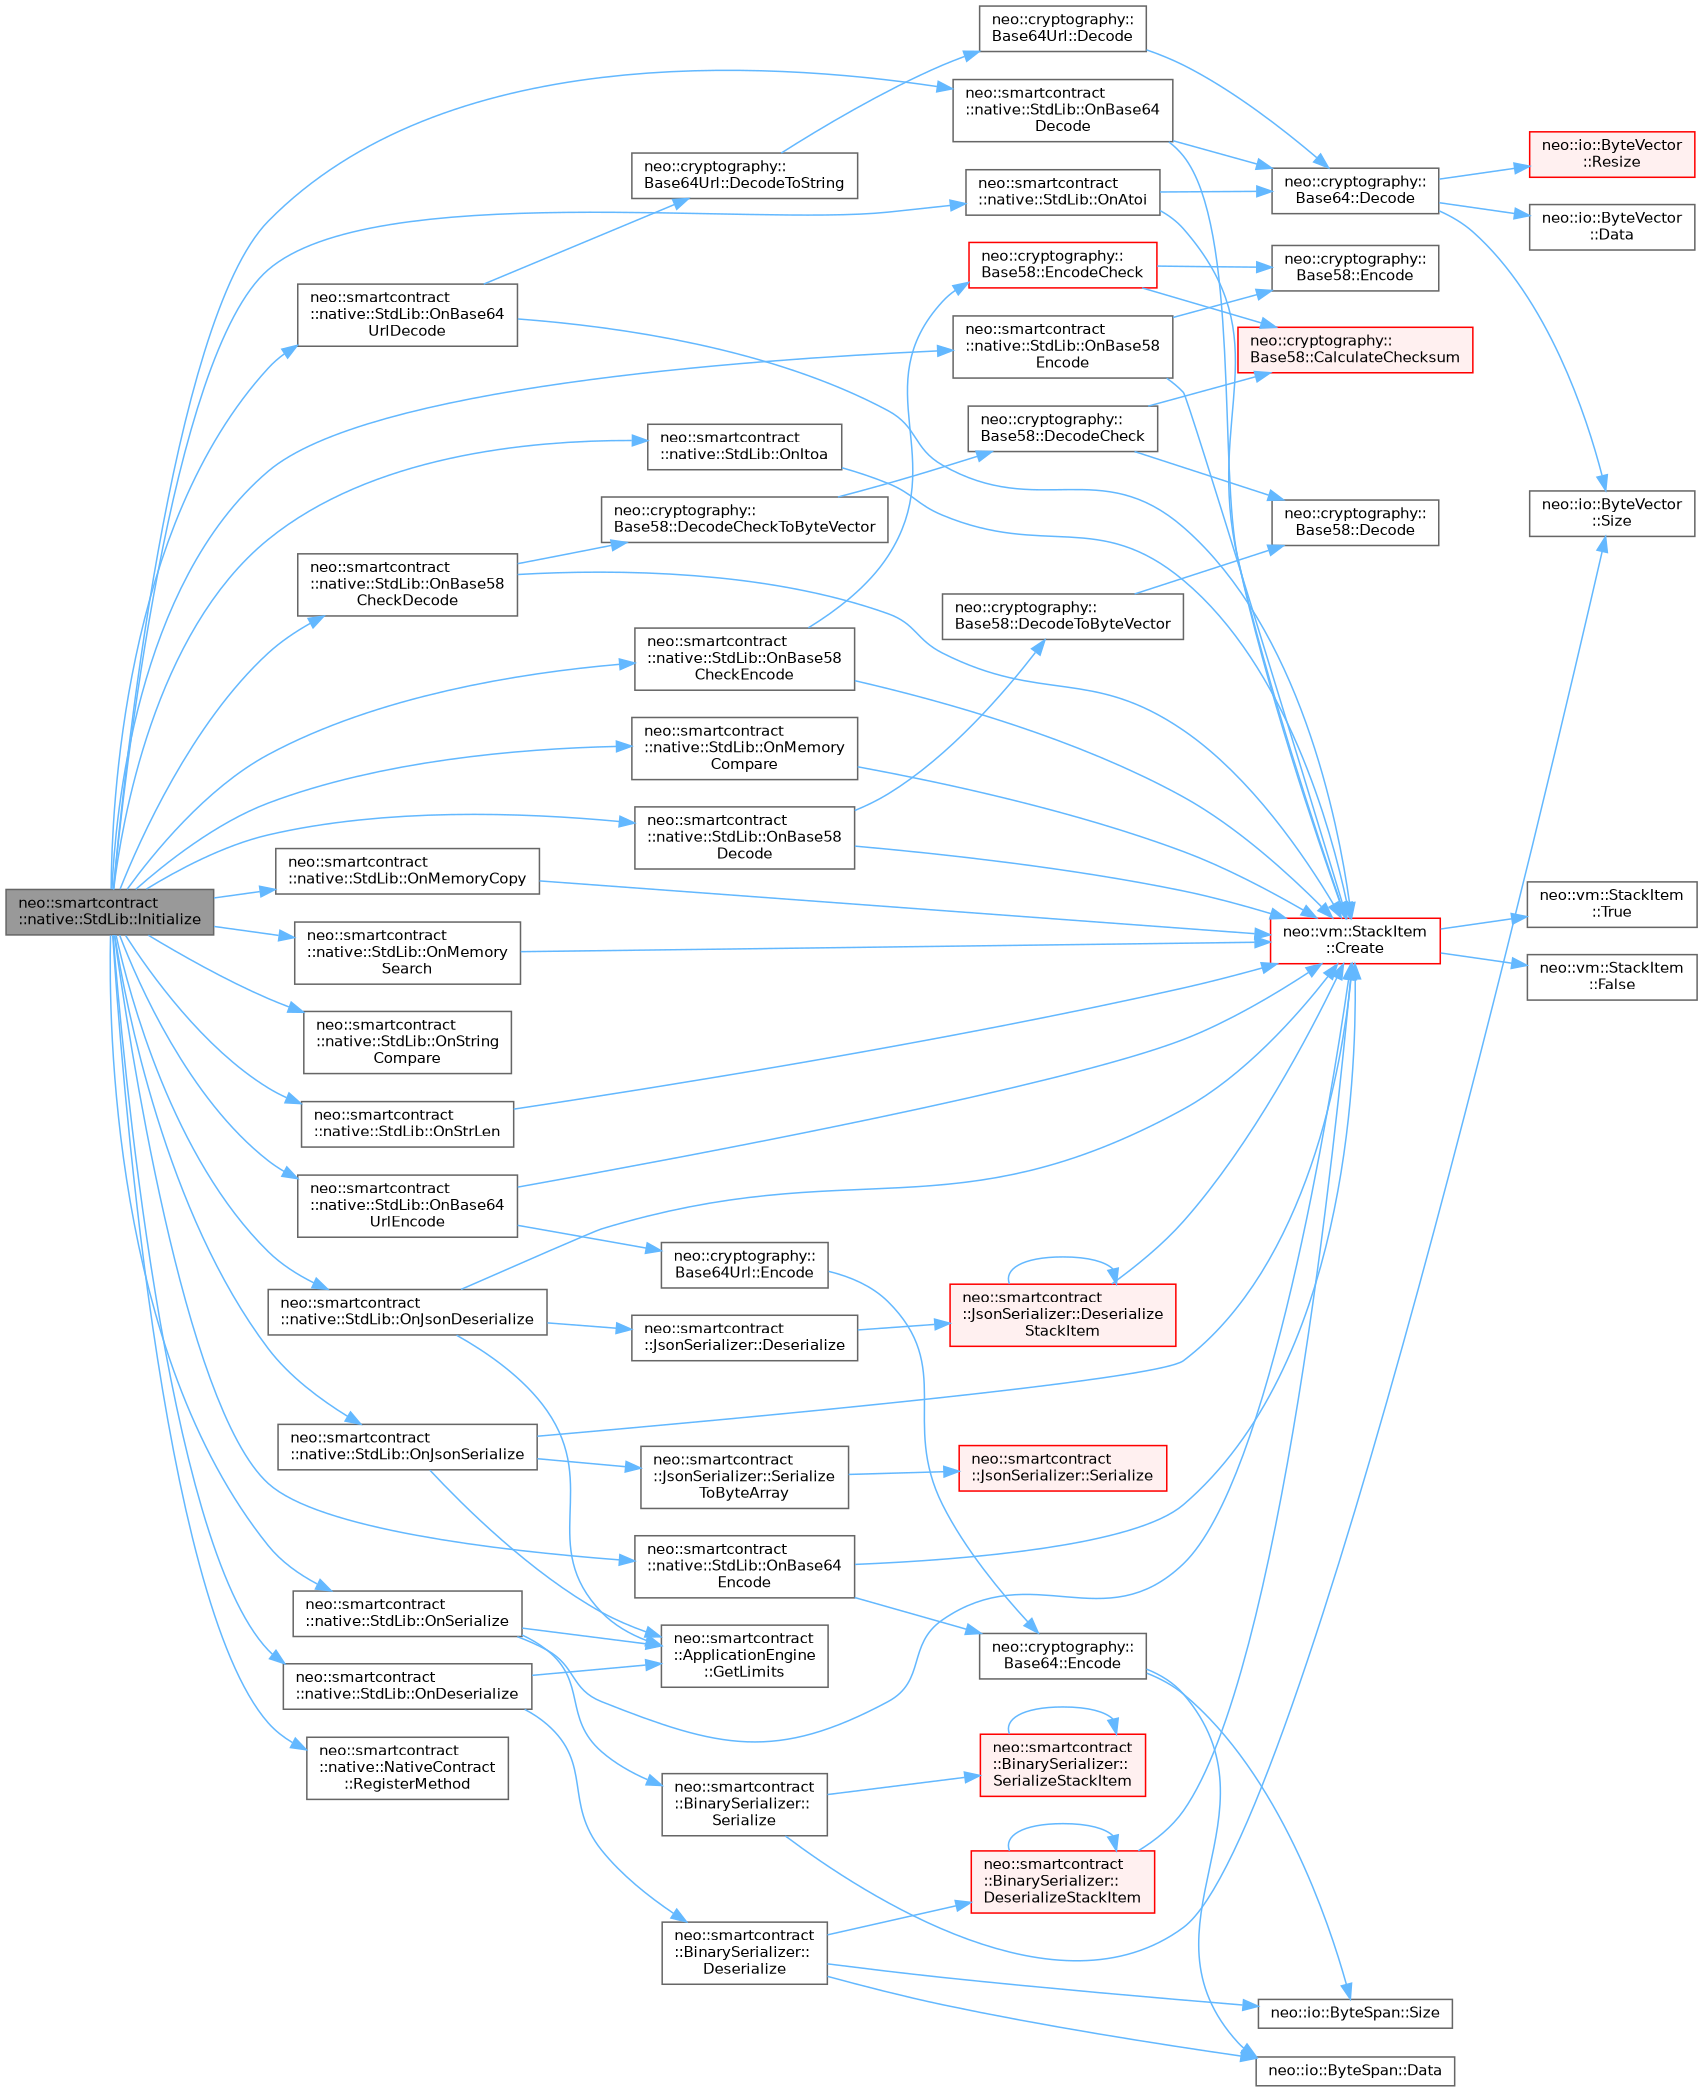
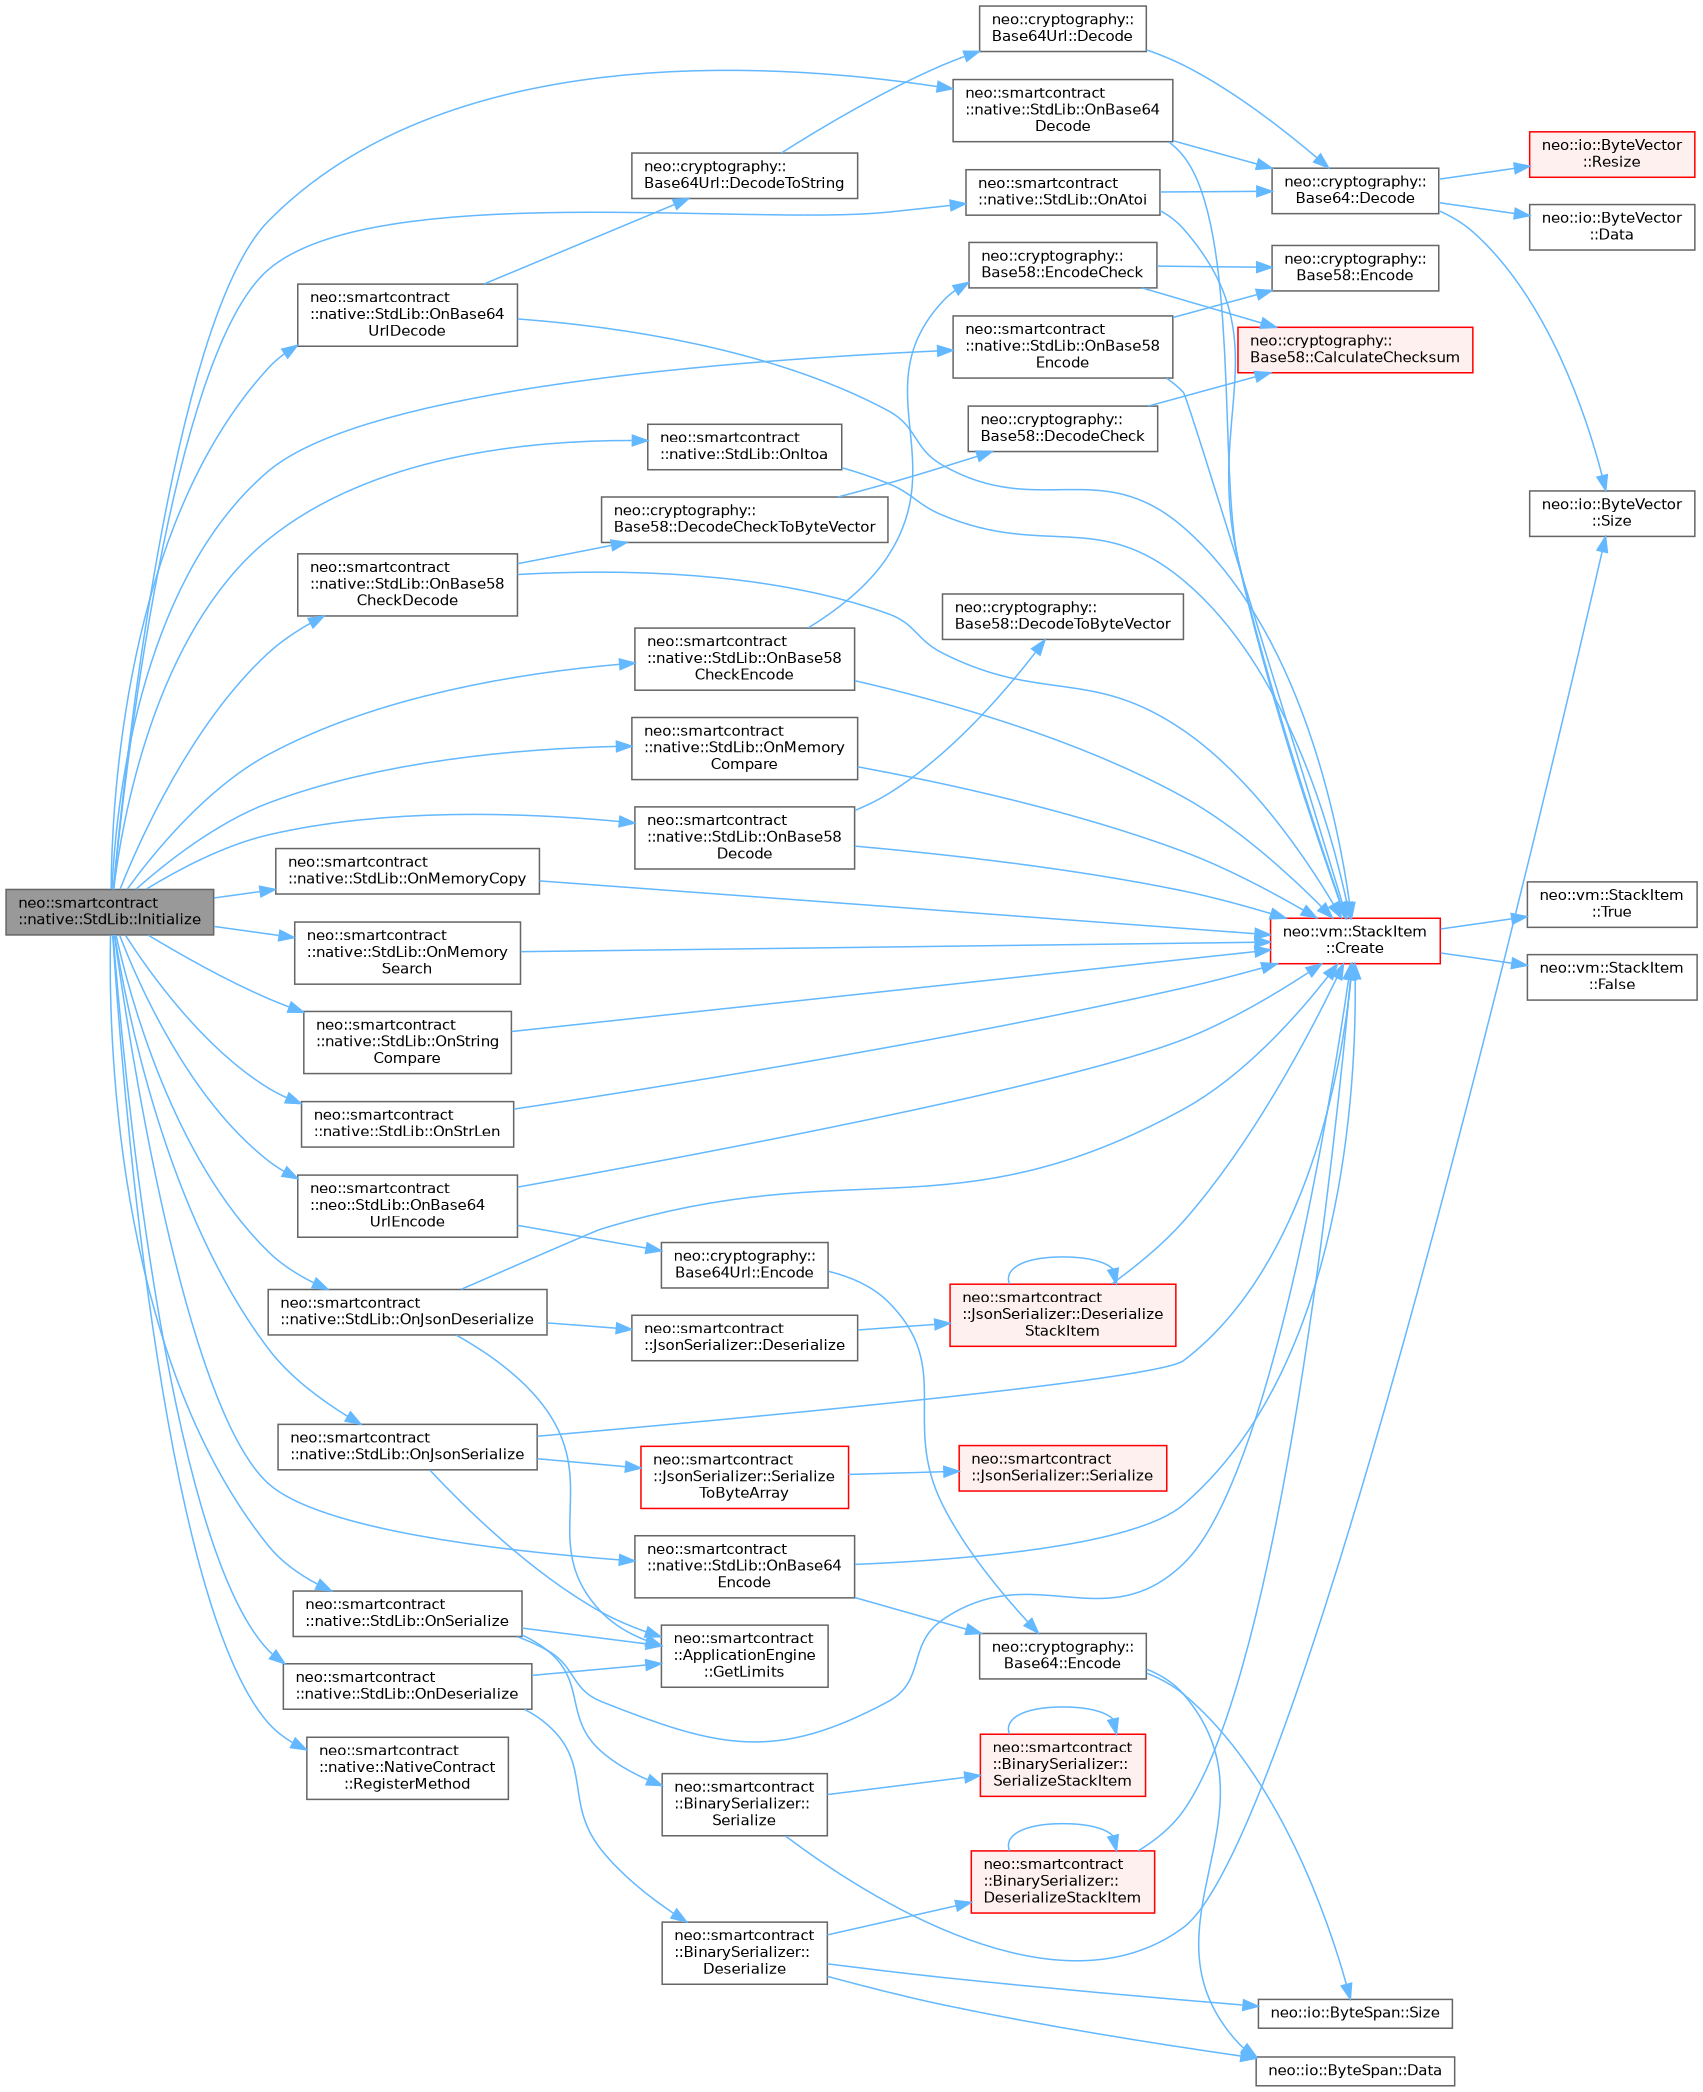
(1063, 265) -> (1063, 265)
(1355, 523) -> none
none -> (883, 992)
(408, 1206) -> (408, 1206)
(745, 1477) -> (745, 1477)
